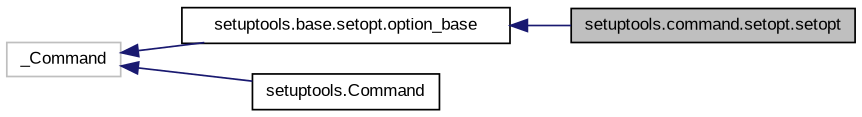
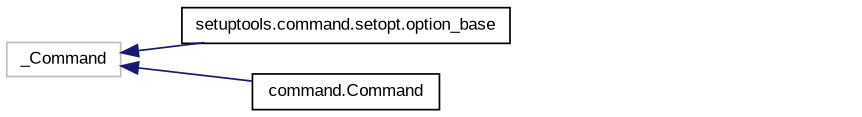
(346, 26) -> (346, 26)
(713, 26) -> none
(346, 92) -> (346, 92)
